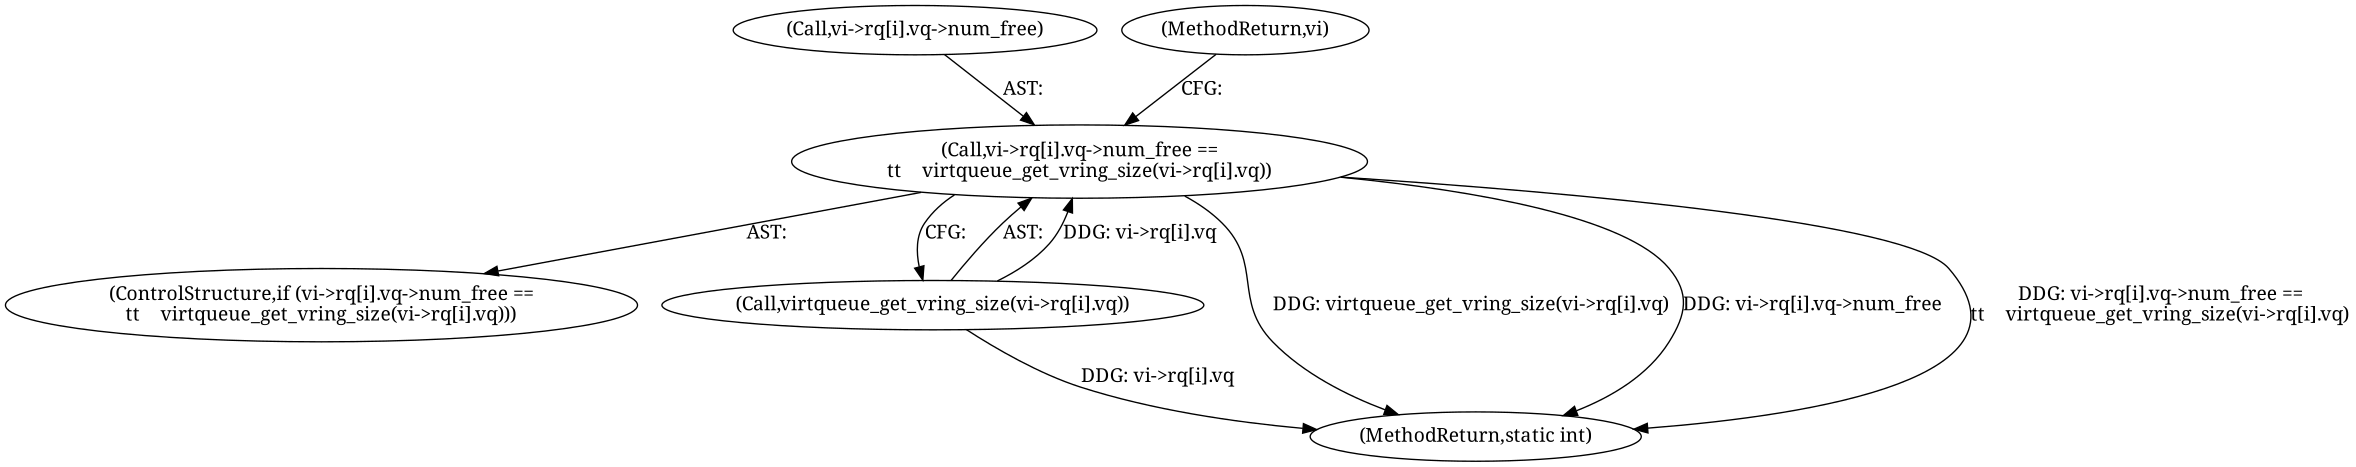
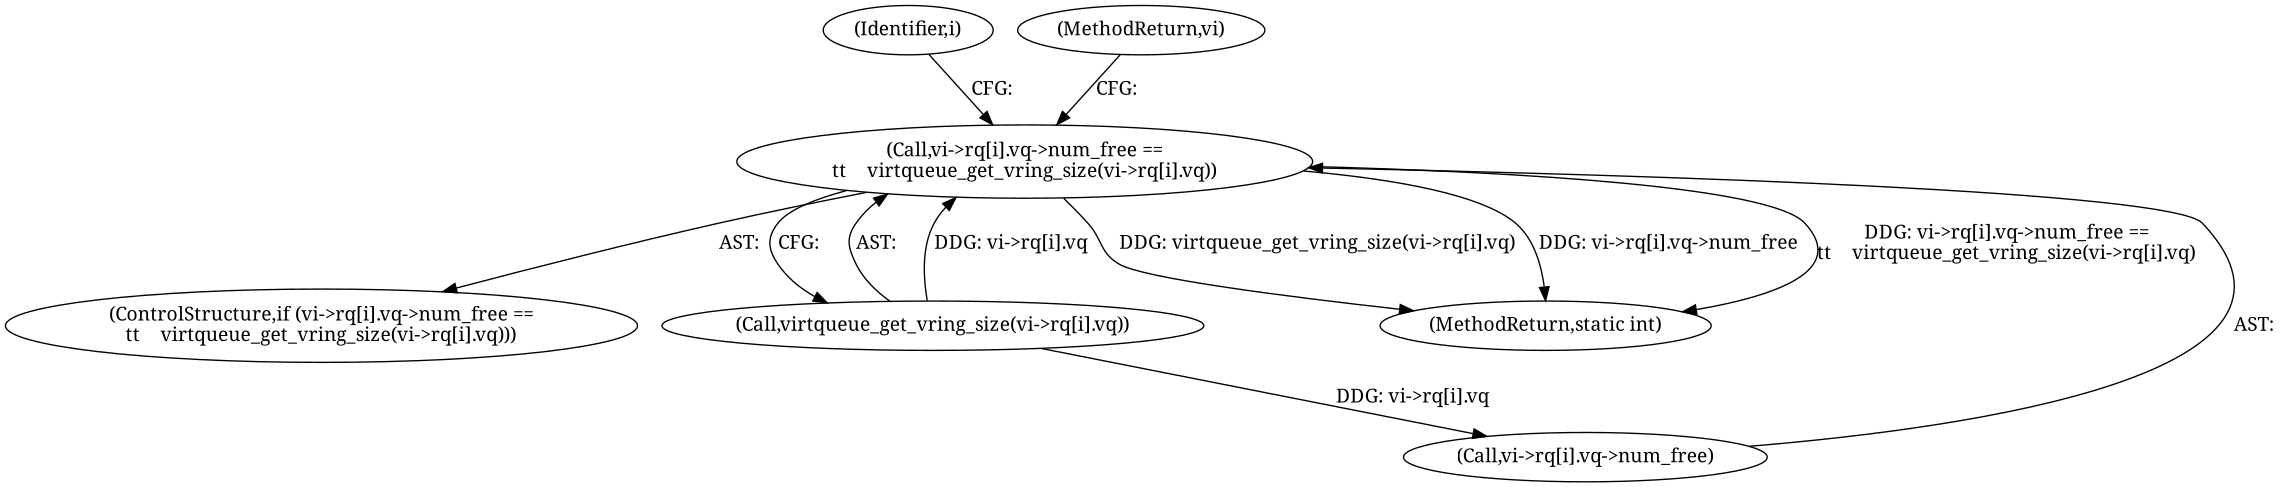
none -> (908, 30)
(1128, 400) -> (1257, 391)
